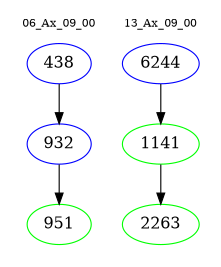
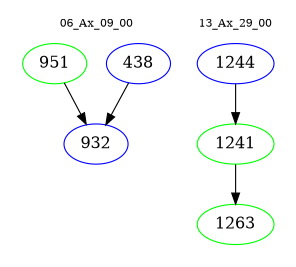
(161, 24) -> (236, 24)
(161, 64) -> (236, 64)
(161, 144) -> (236, 144)
(59, 179) -> (73, 99)
(161, 224) -> (236, 224)
